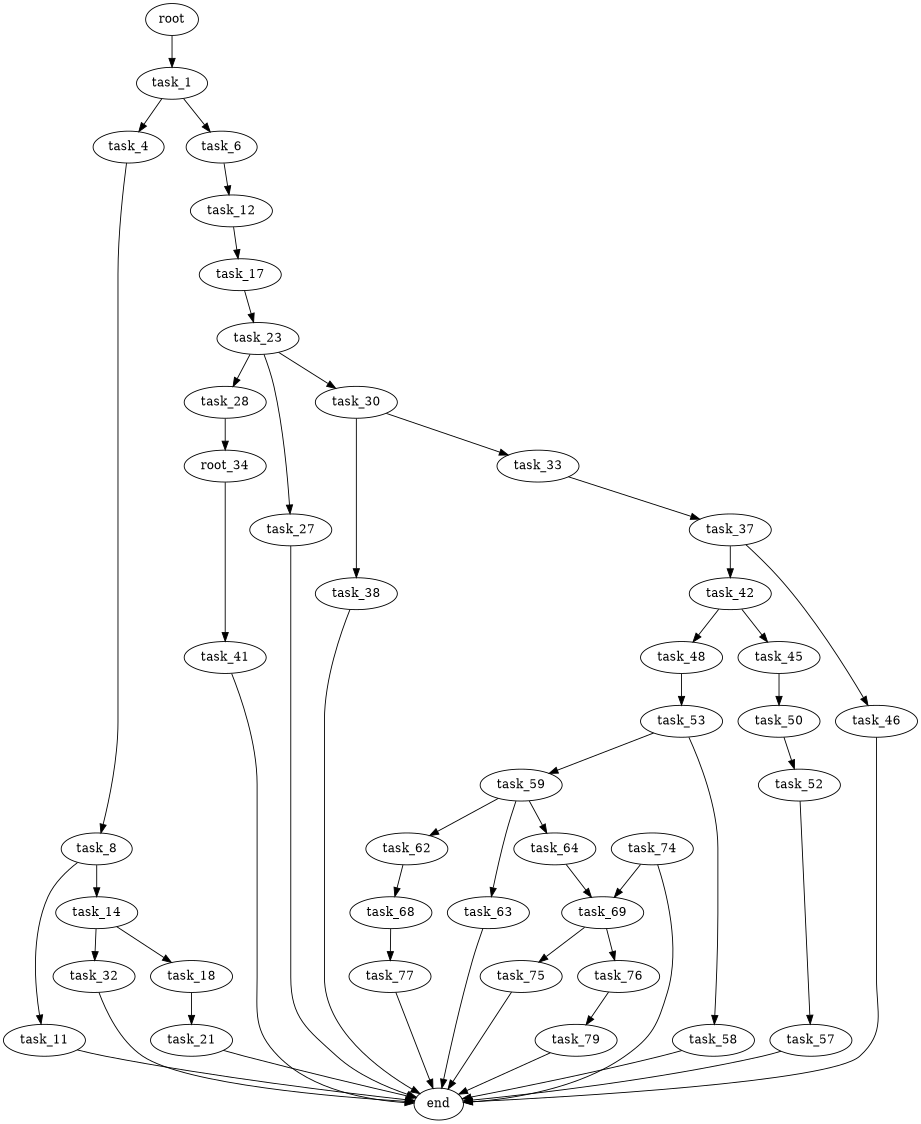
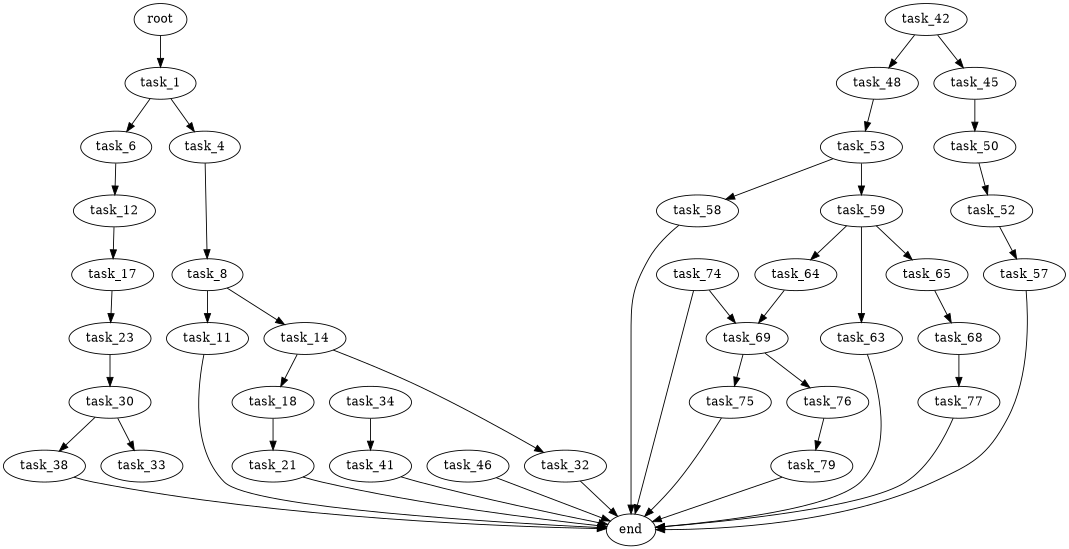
(225, 402) -> none
(225, 466) -> (371, 402)
(291, 530) -> none
(730, 530) -> none
(407, 849) -> (927, 275)
